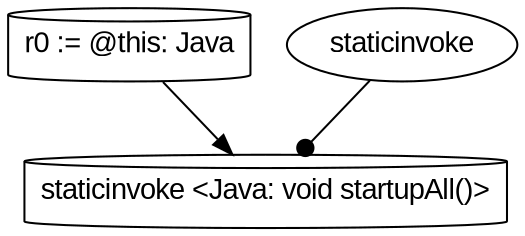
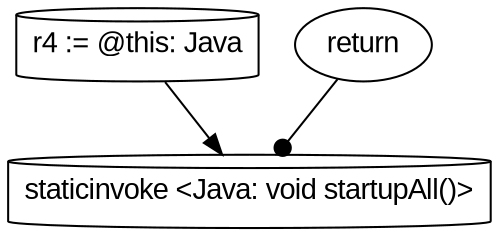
(129, 45) -> (137, 45)
(402, 45) -> (363, 45)
